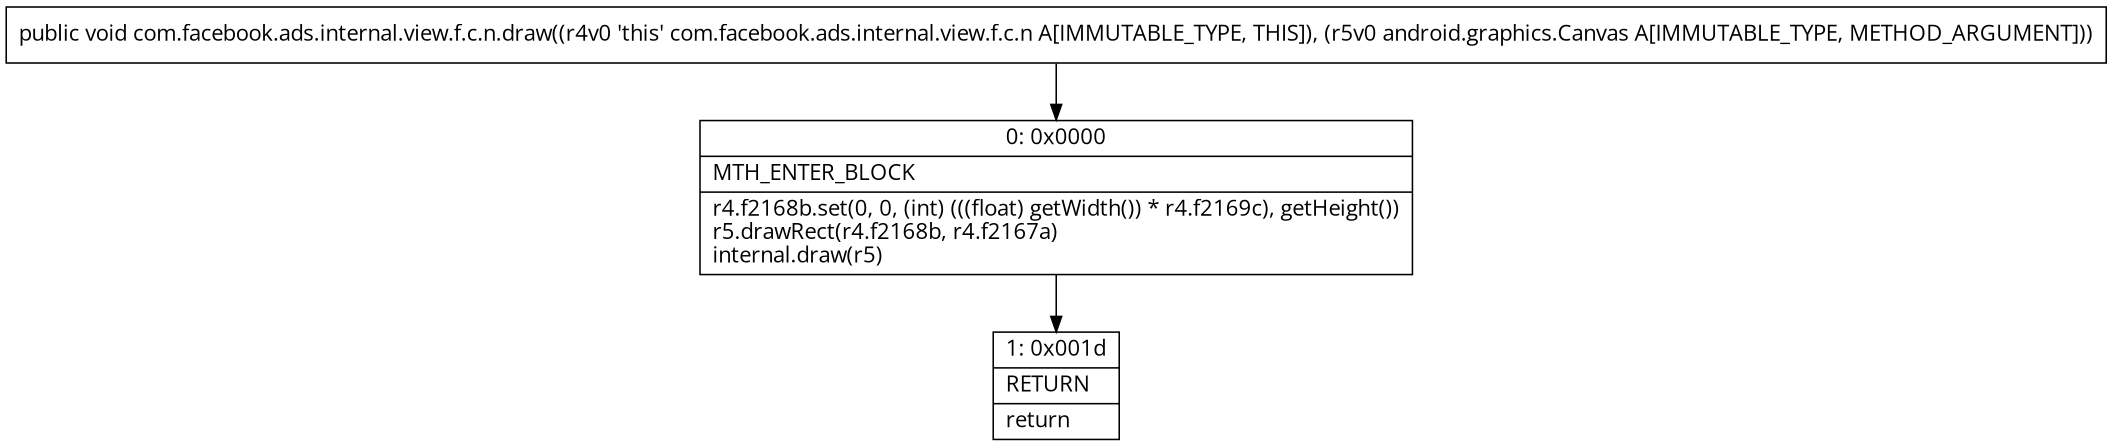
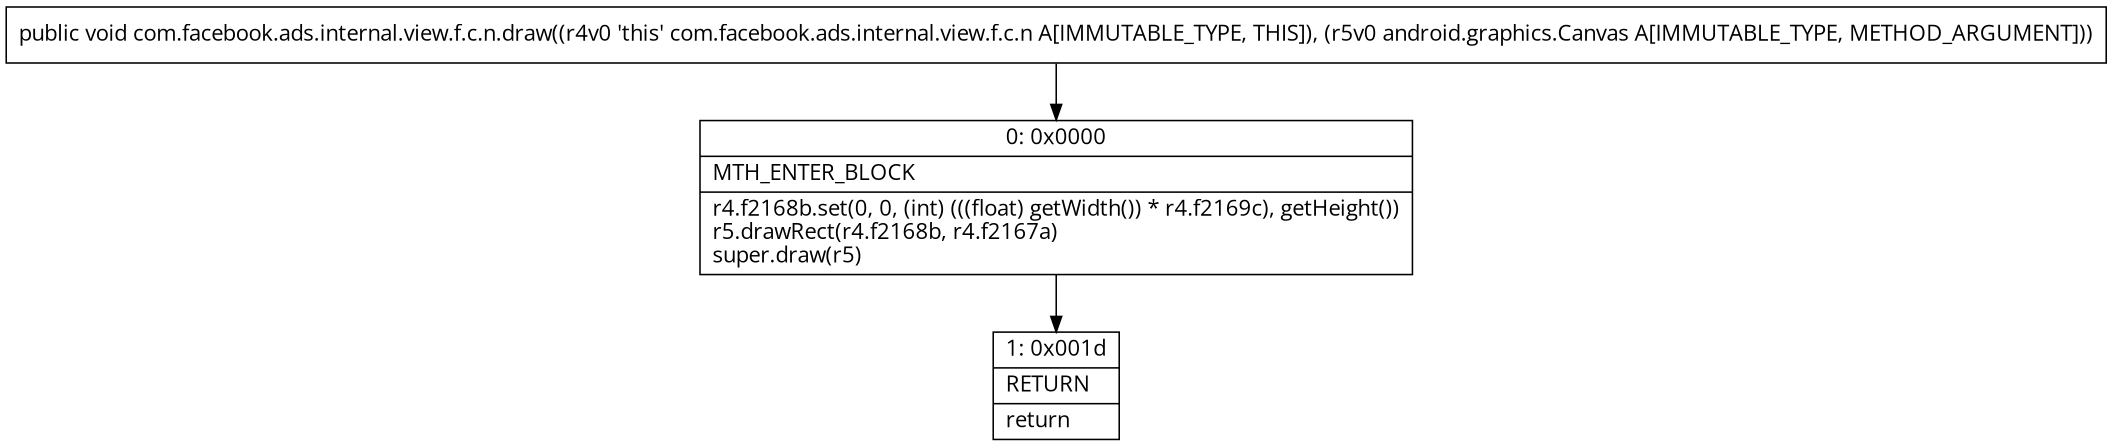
(798, 256) -> (788, 256)
